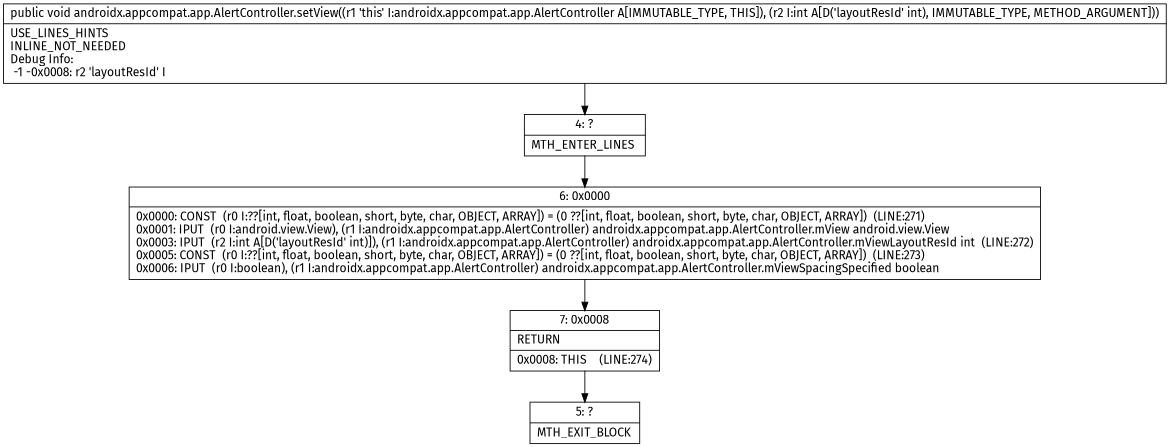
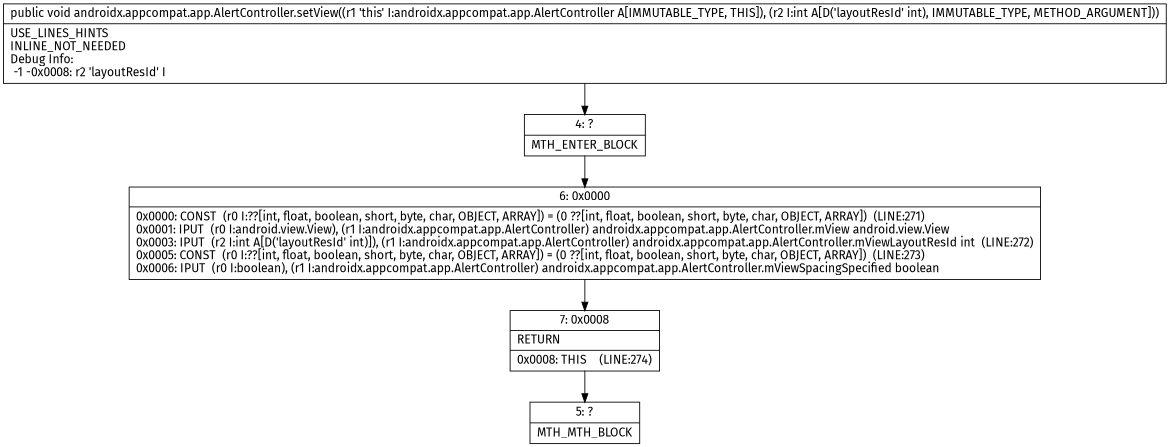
(583, 145) -> (585, 145)
(584, 433) -> (585, 433)
